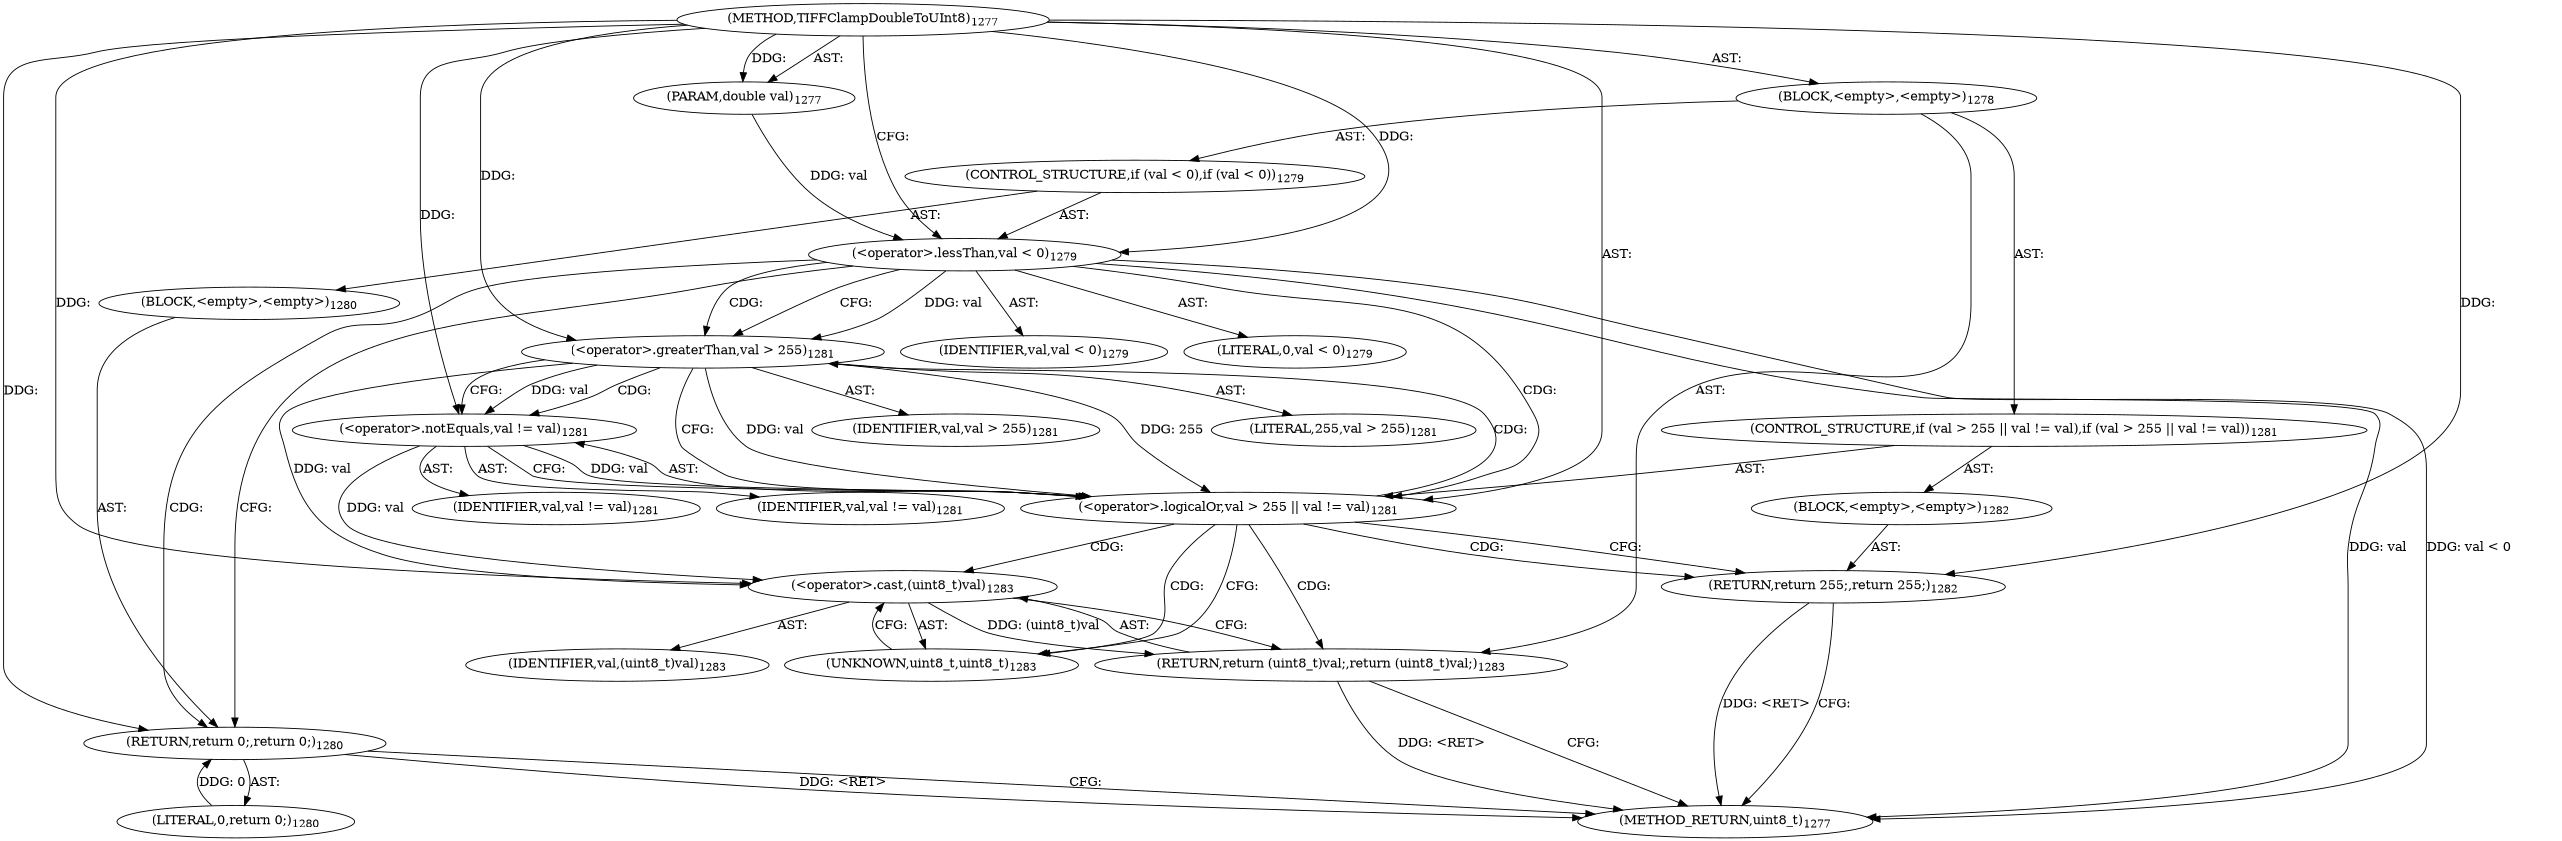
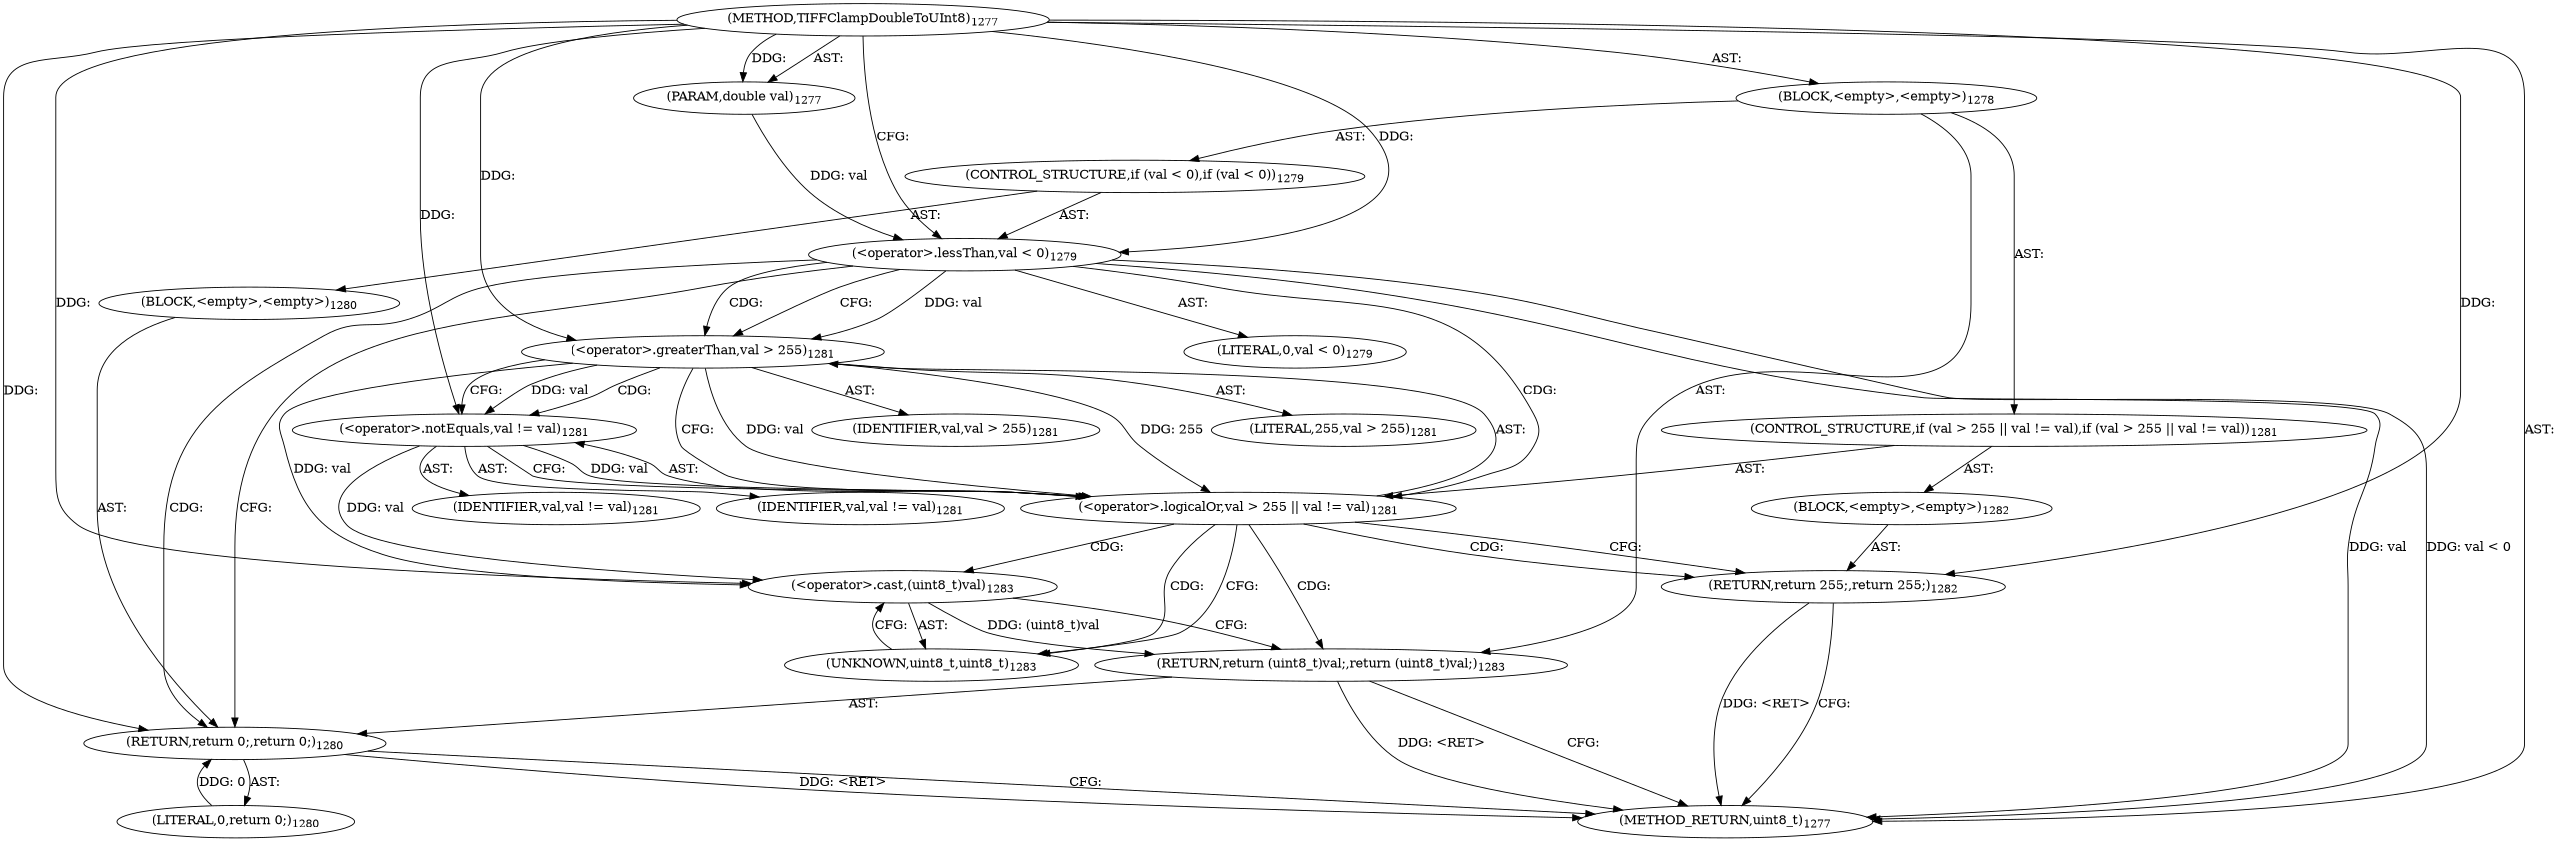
(1589, 80) -> (2452, 49)
(1034, 352) -> none
(1513, 430) -> (1513, 430)
(1109, 625) -> (769, 705)
(617, 665) -> none
